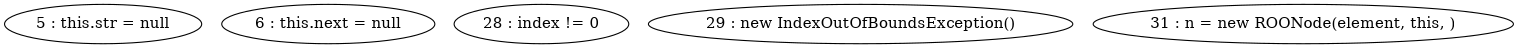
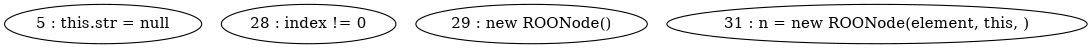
(328, 24) -> none
(861, 24) -> (532, 24)
